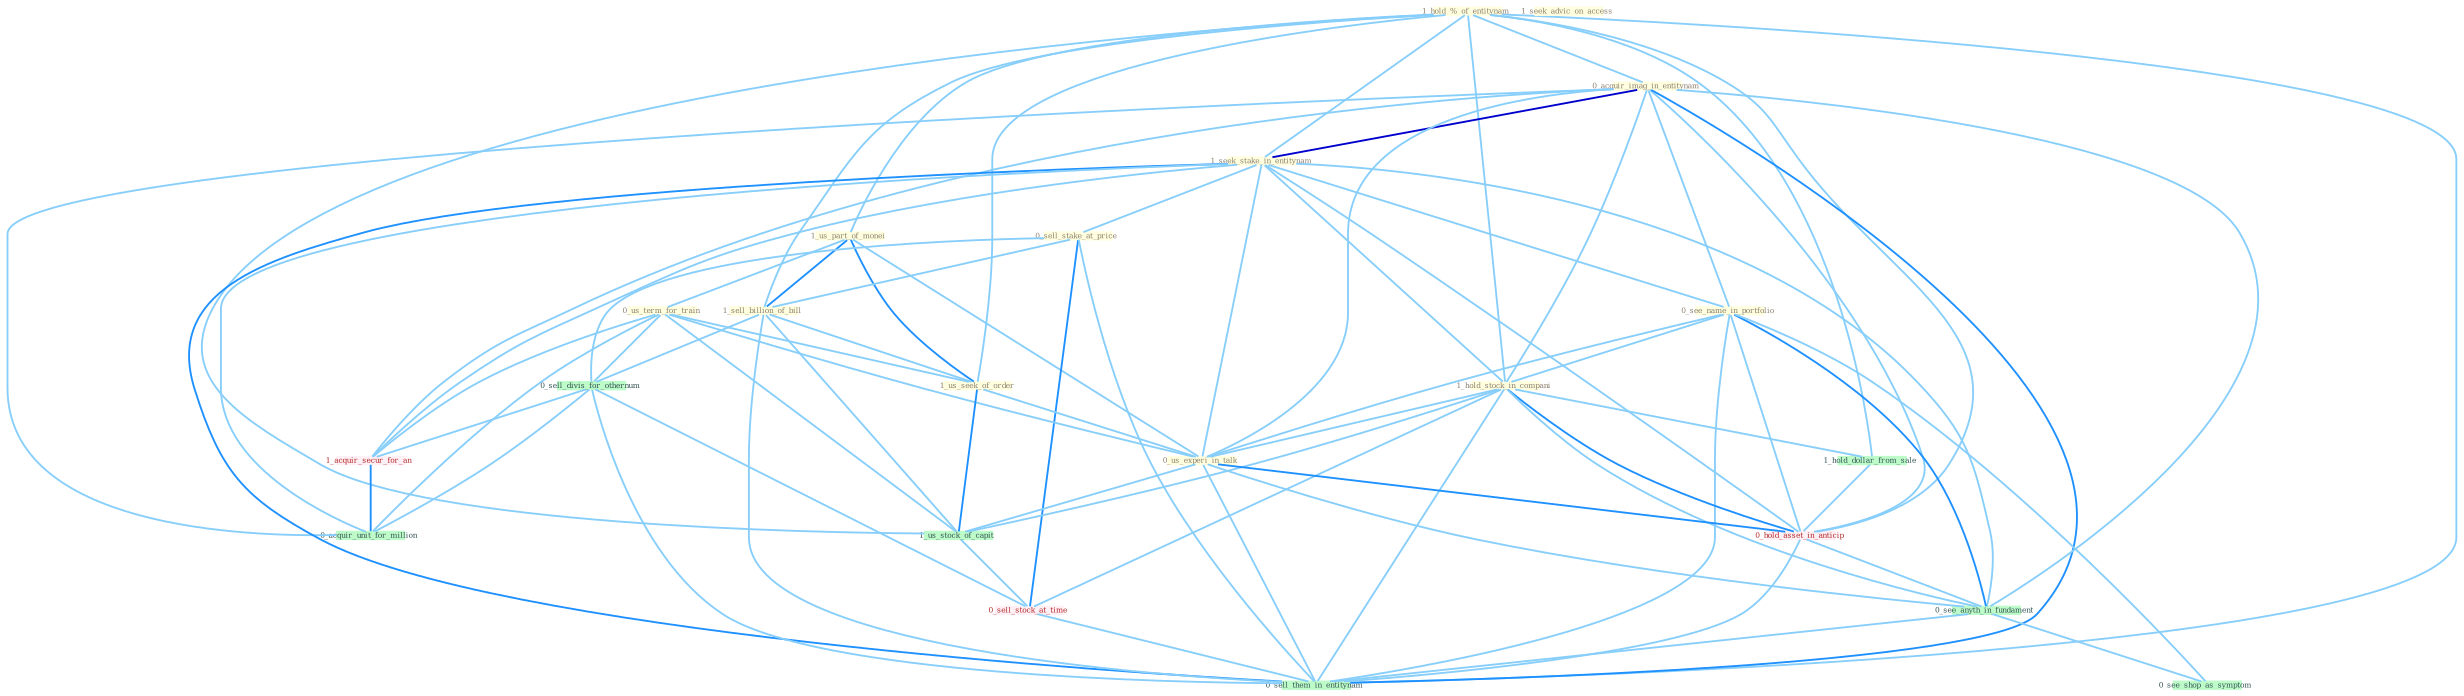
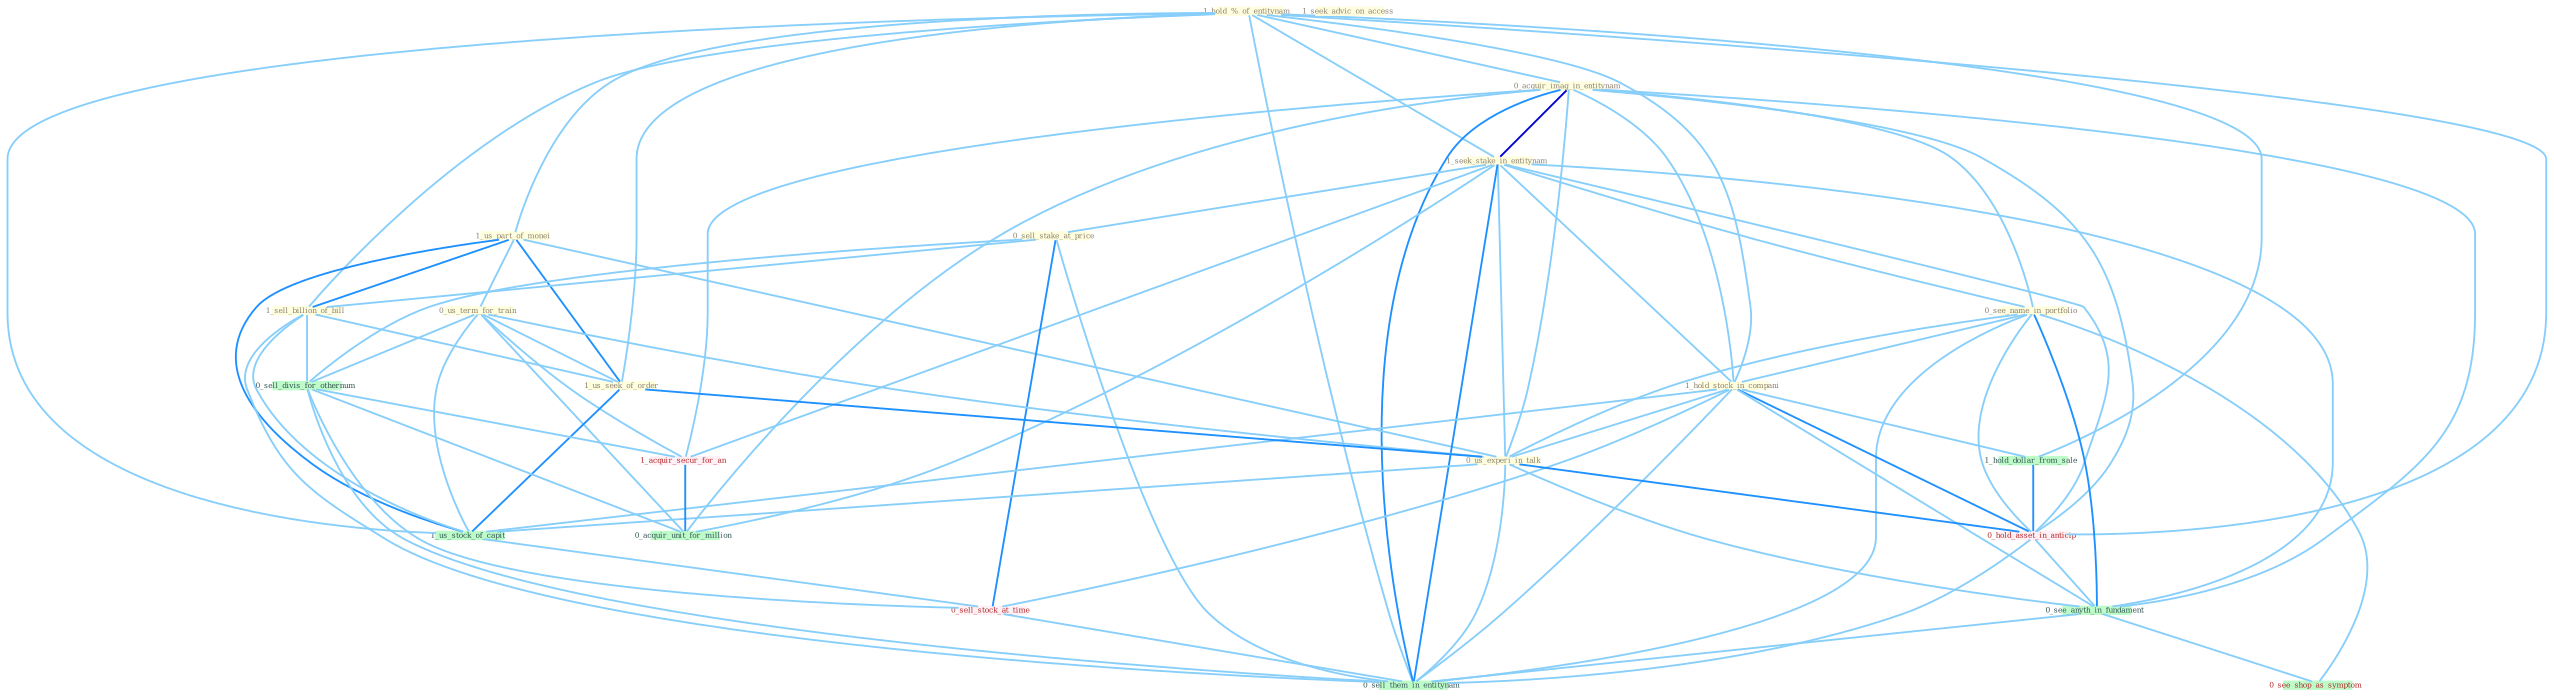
none -> (236, 353)
(1036, 406) -> (1001, 418)
(1837, 498) -> (2033, 498)
(2207, 685) -> (2318, 685)
